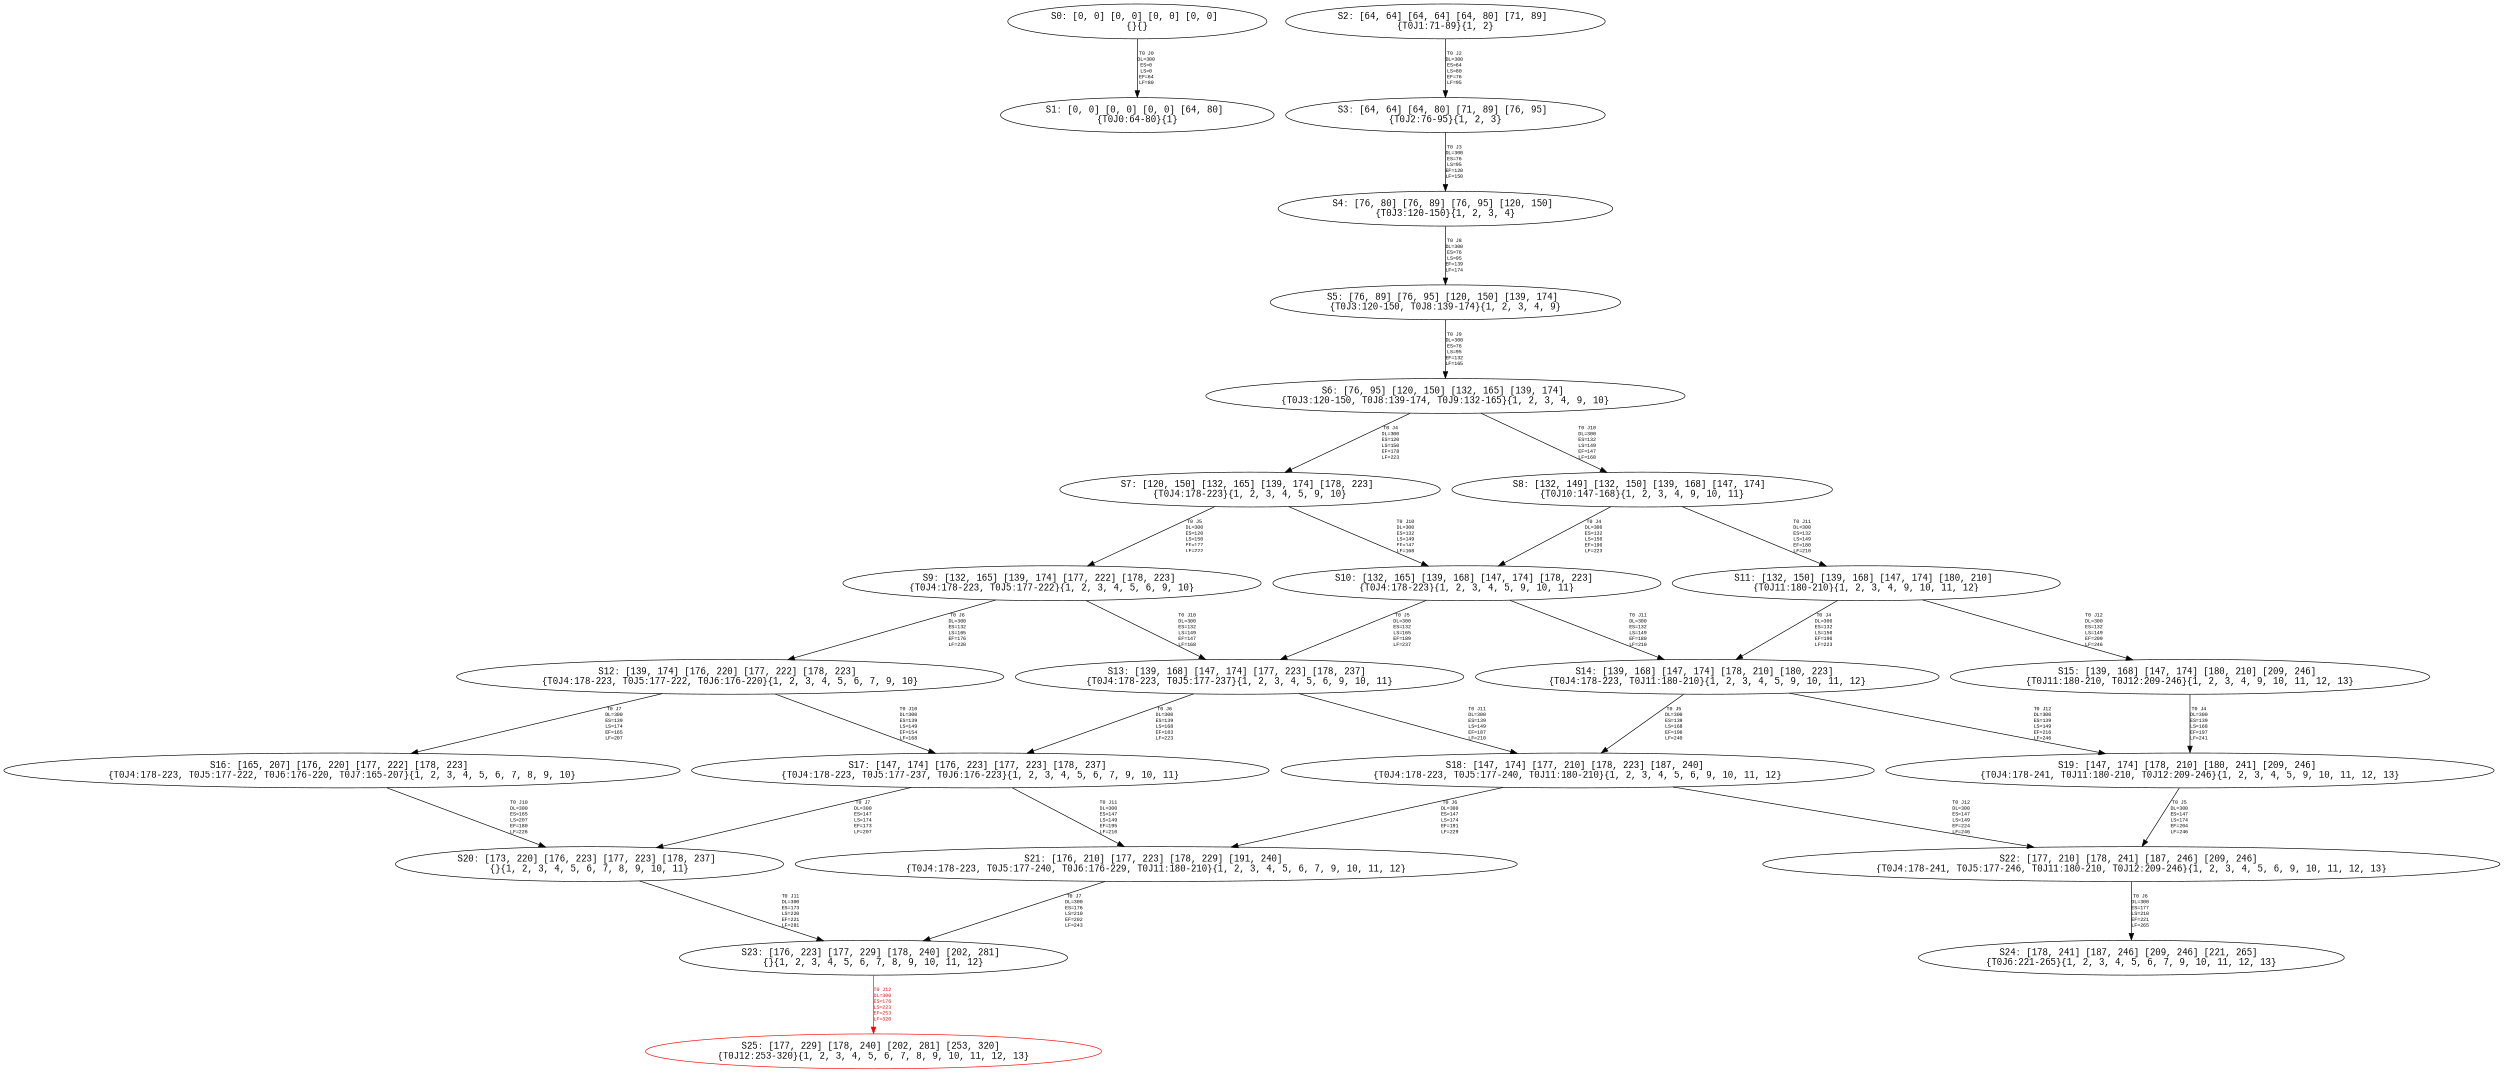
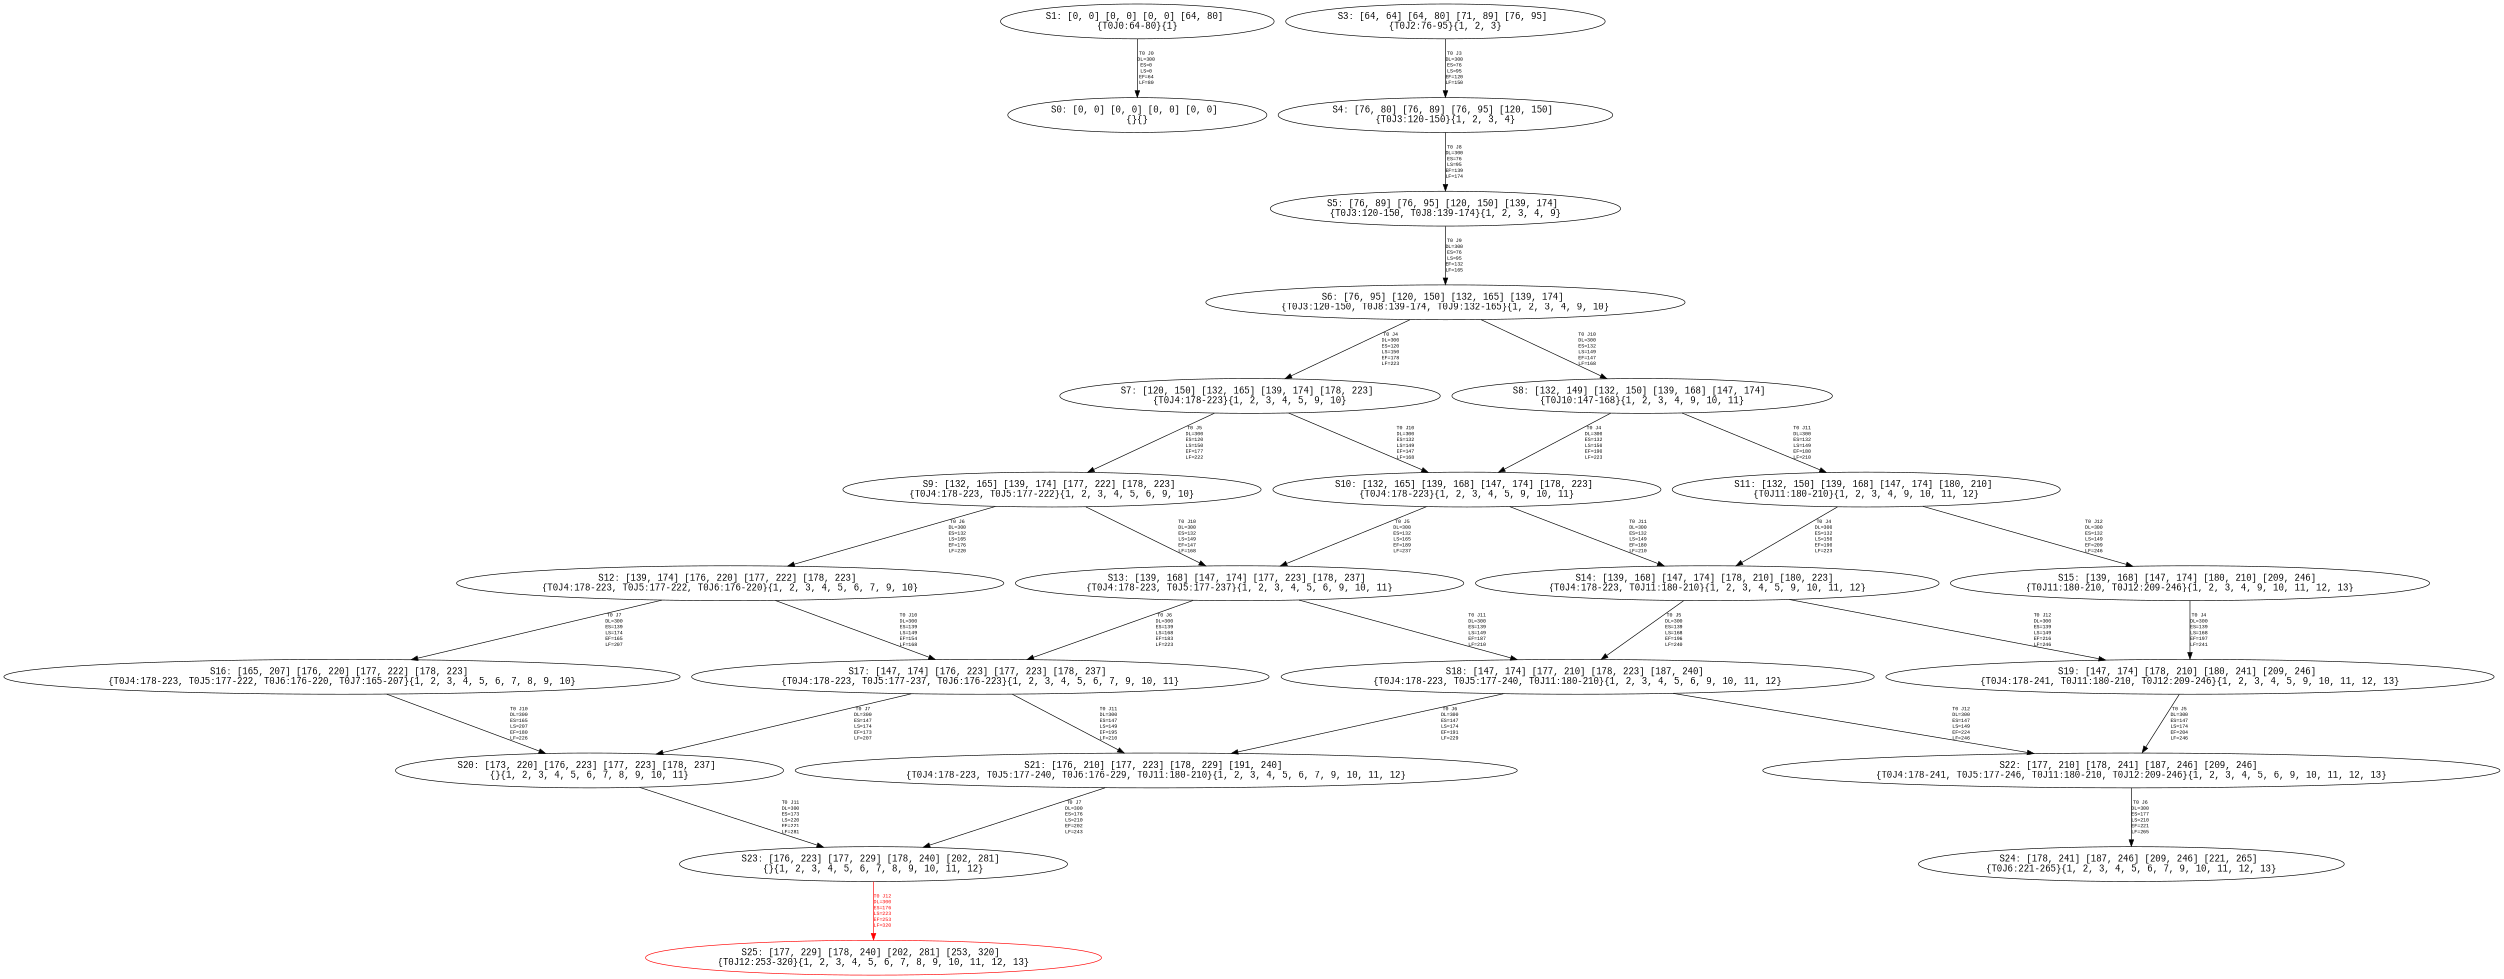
(1445, 21) -> none
(1137, 65) -> (1137, 65)
